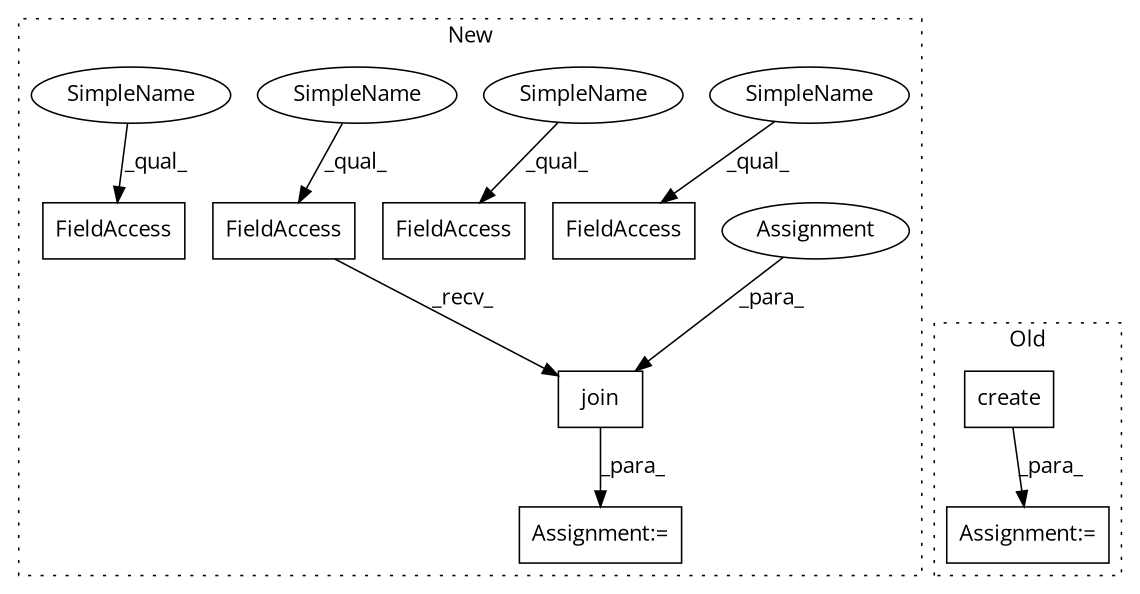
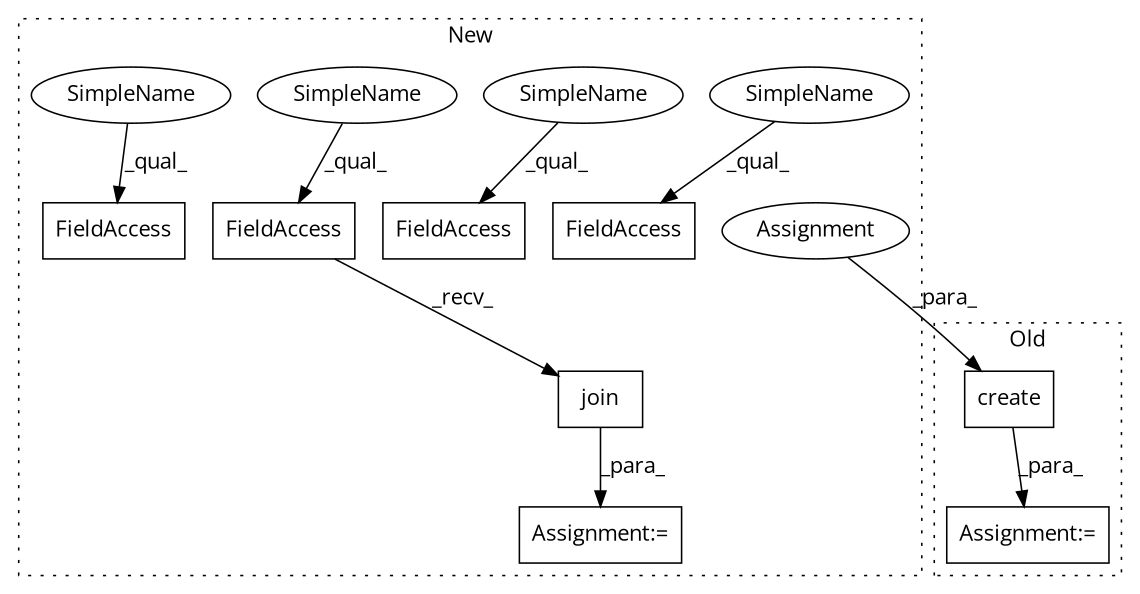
(716, 309) -> (910, 308)
